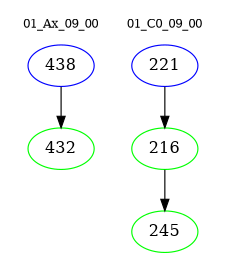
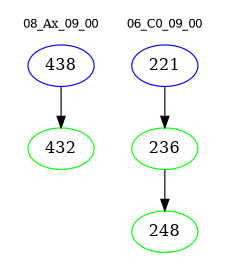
(61, 25) -> (61, 25)
(165, 25) -> (165, 25)
(165, 149) -> (165, 149)
(165, 232) -> (165, 232)
